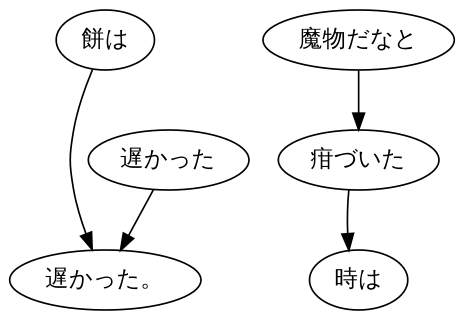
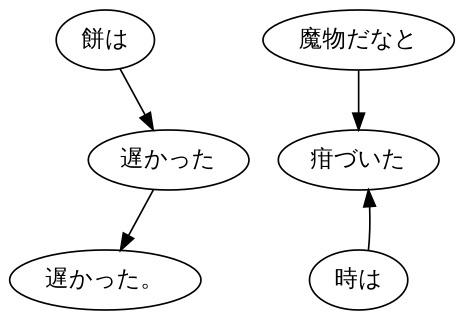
(71, 151) -> (133, 92)
(348, 212) -> (370, 229)
